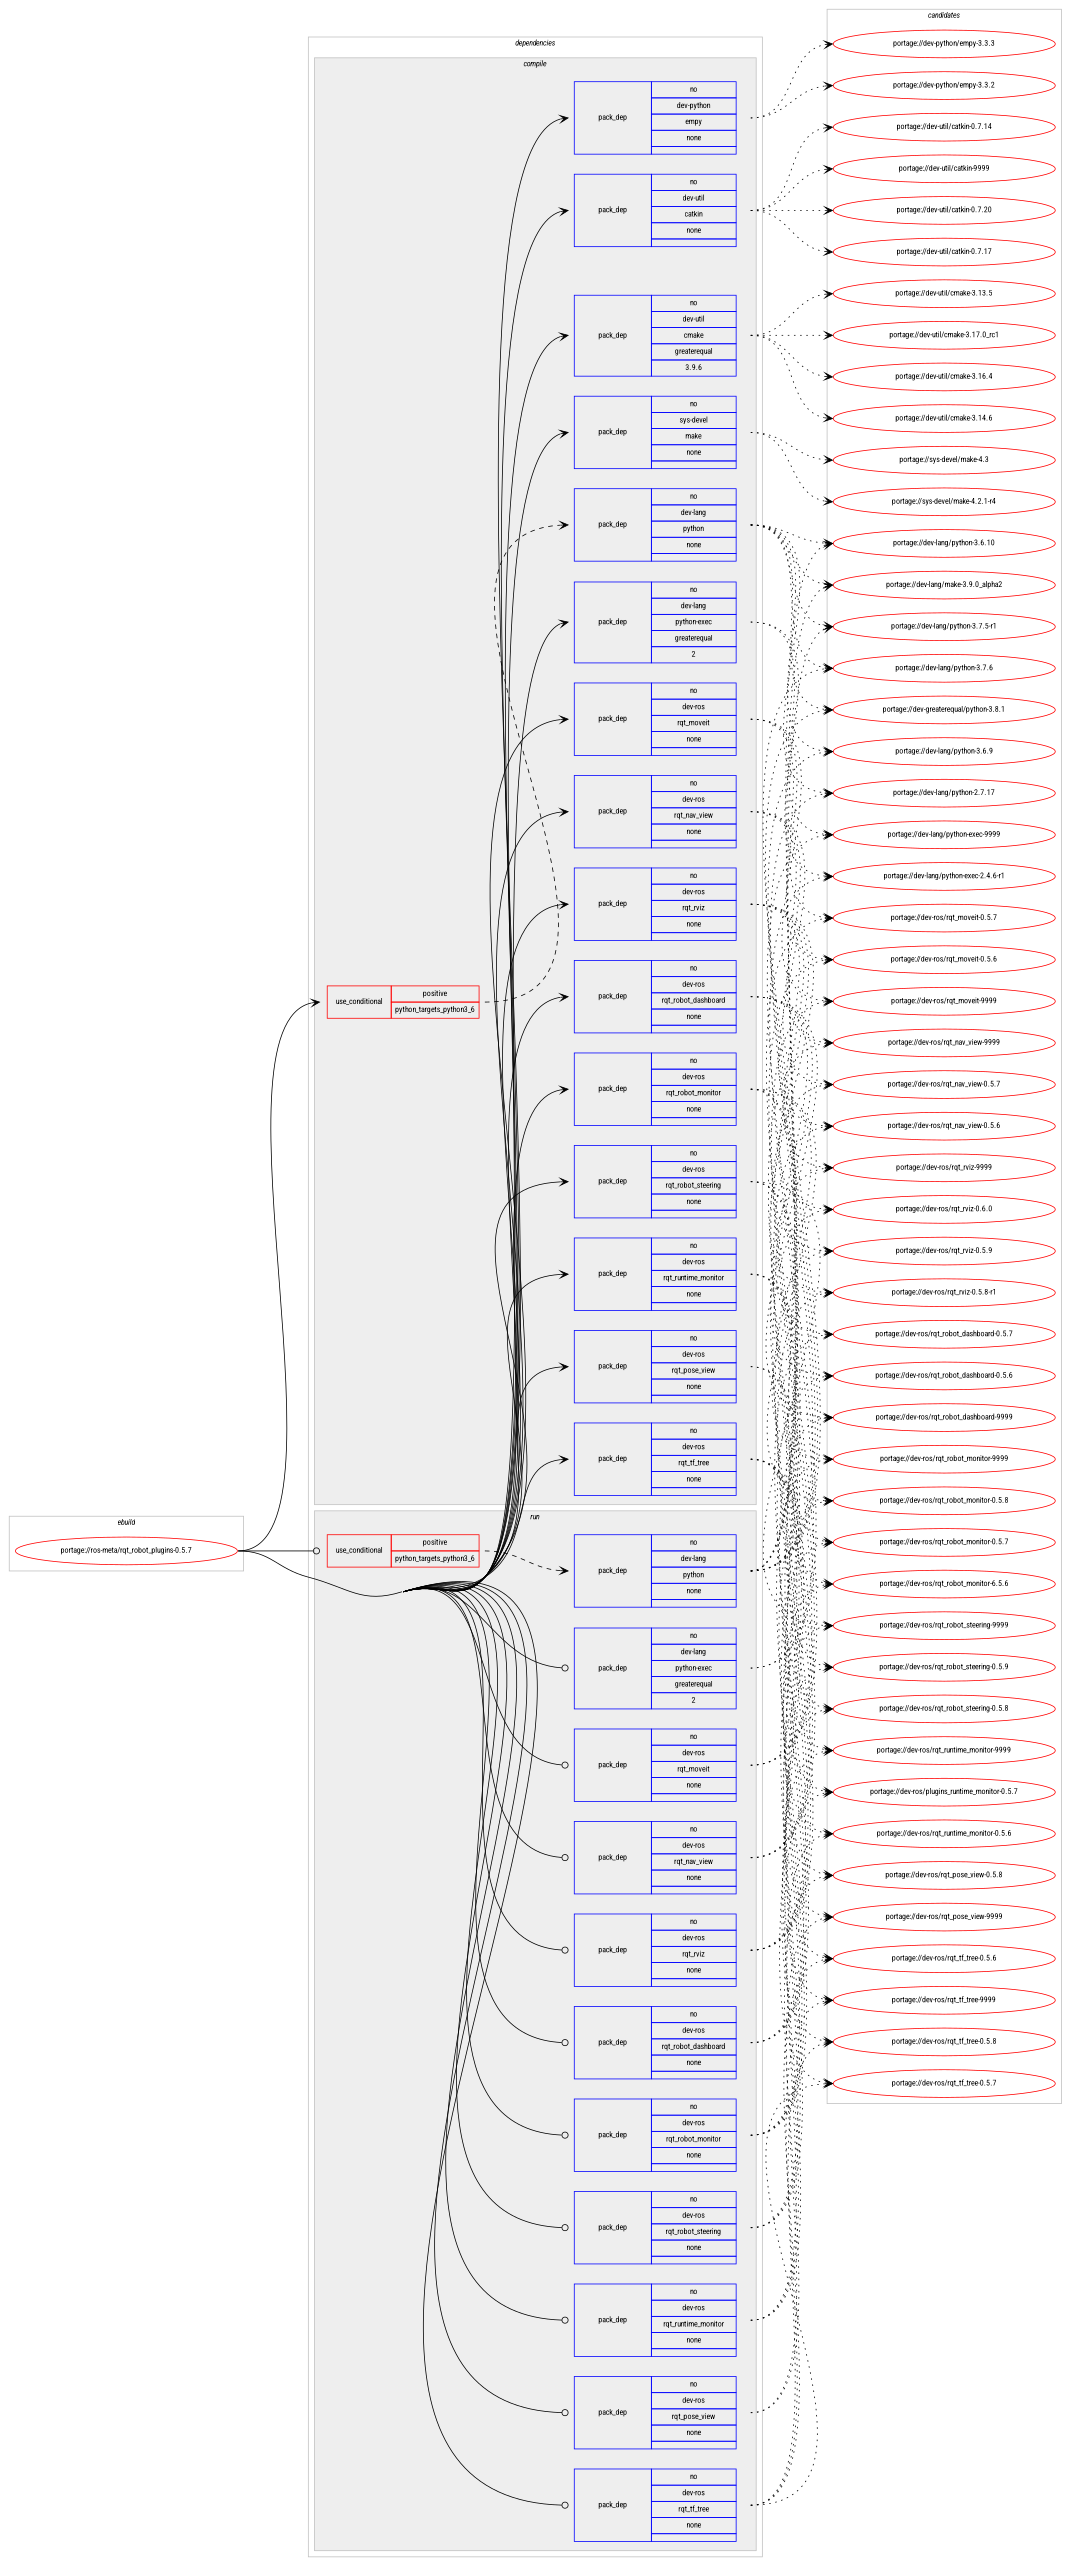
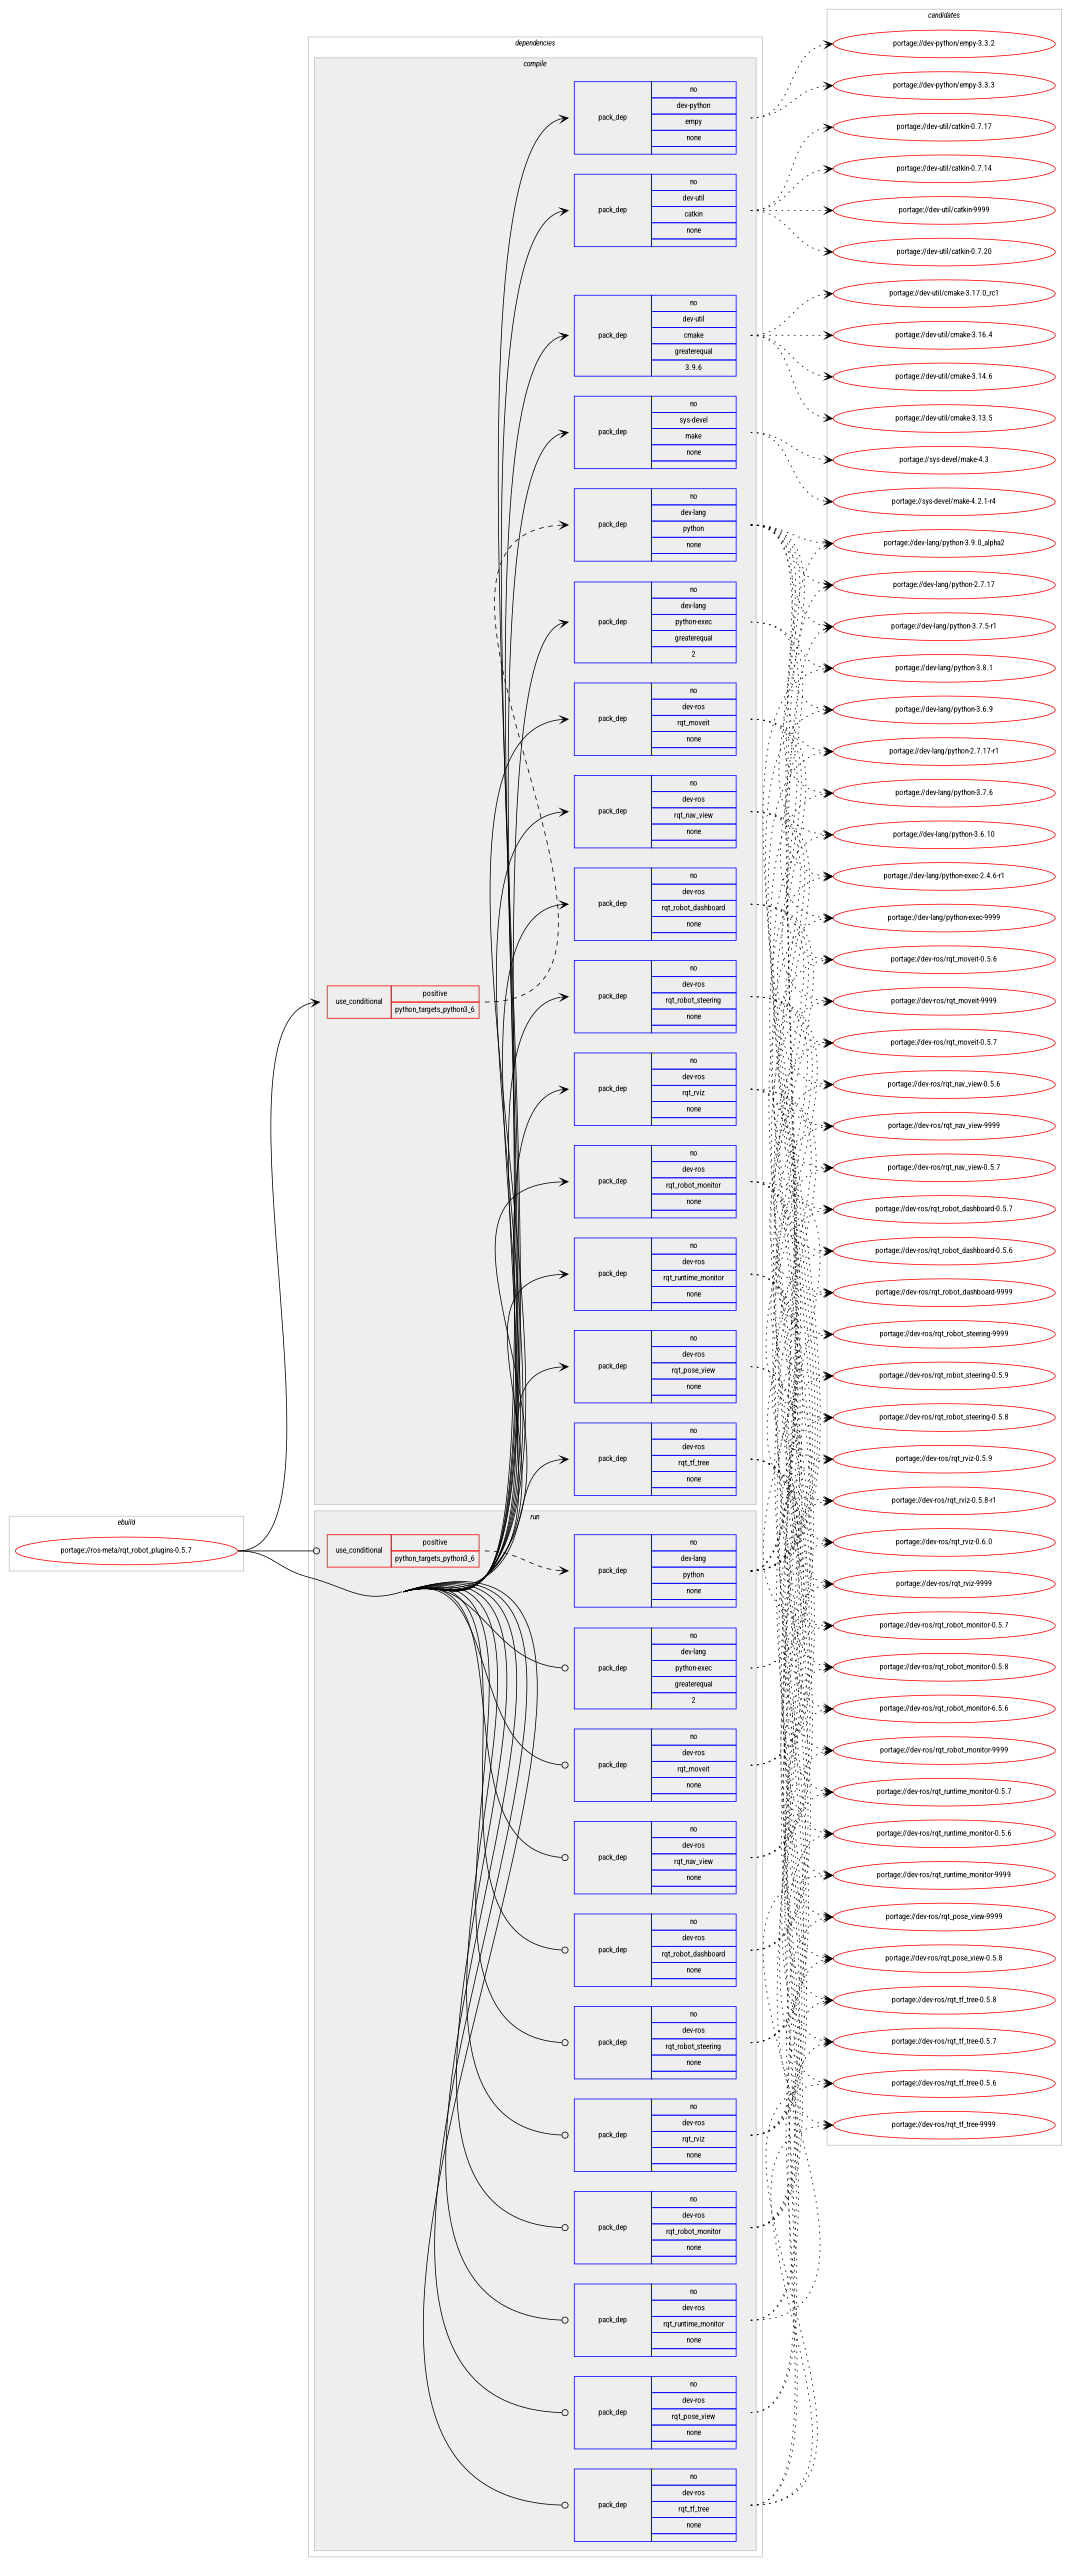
(944, 585) -> (944, 543)
(944, 710) -> (944, 668)
none -> (944, 752)
(944, 1792) -> (944, 1792)
